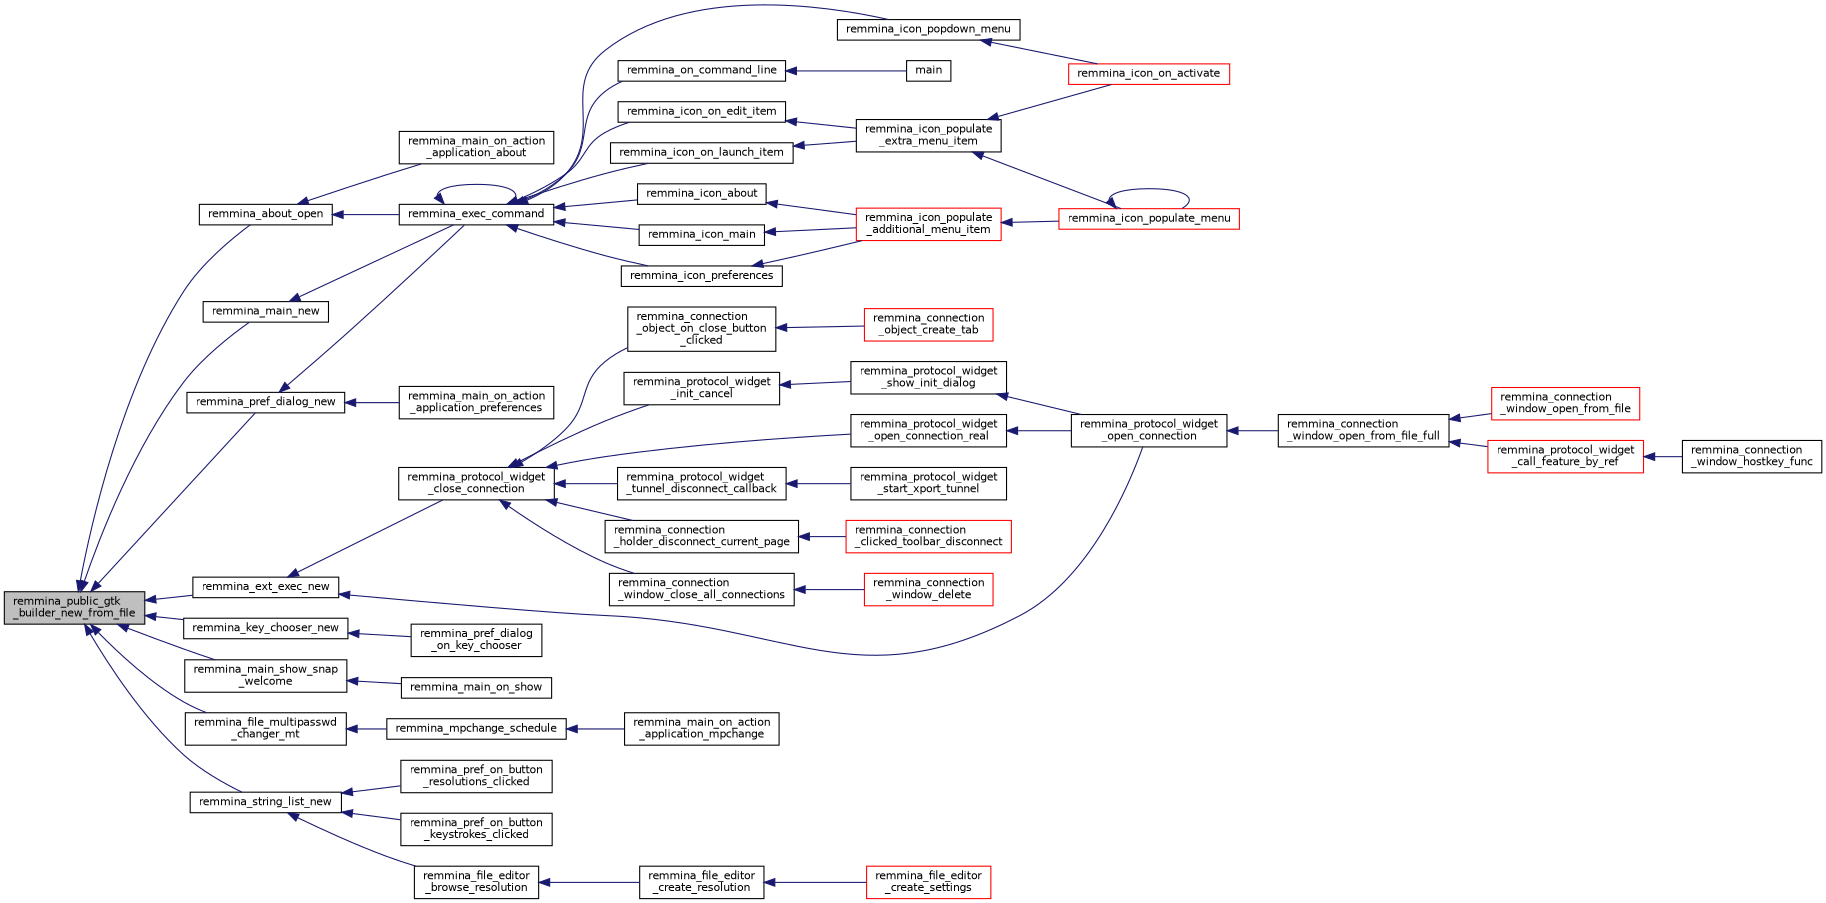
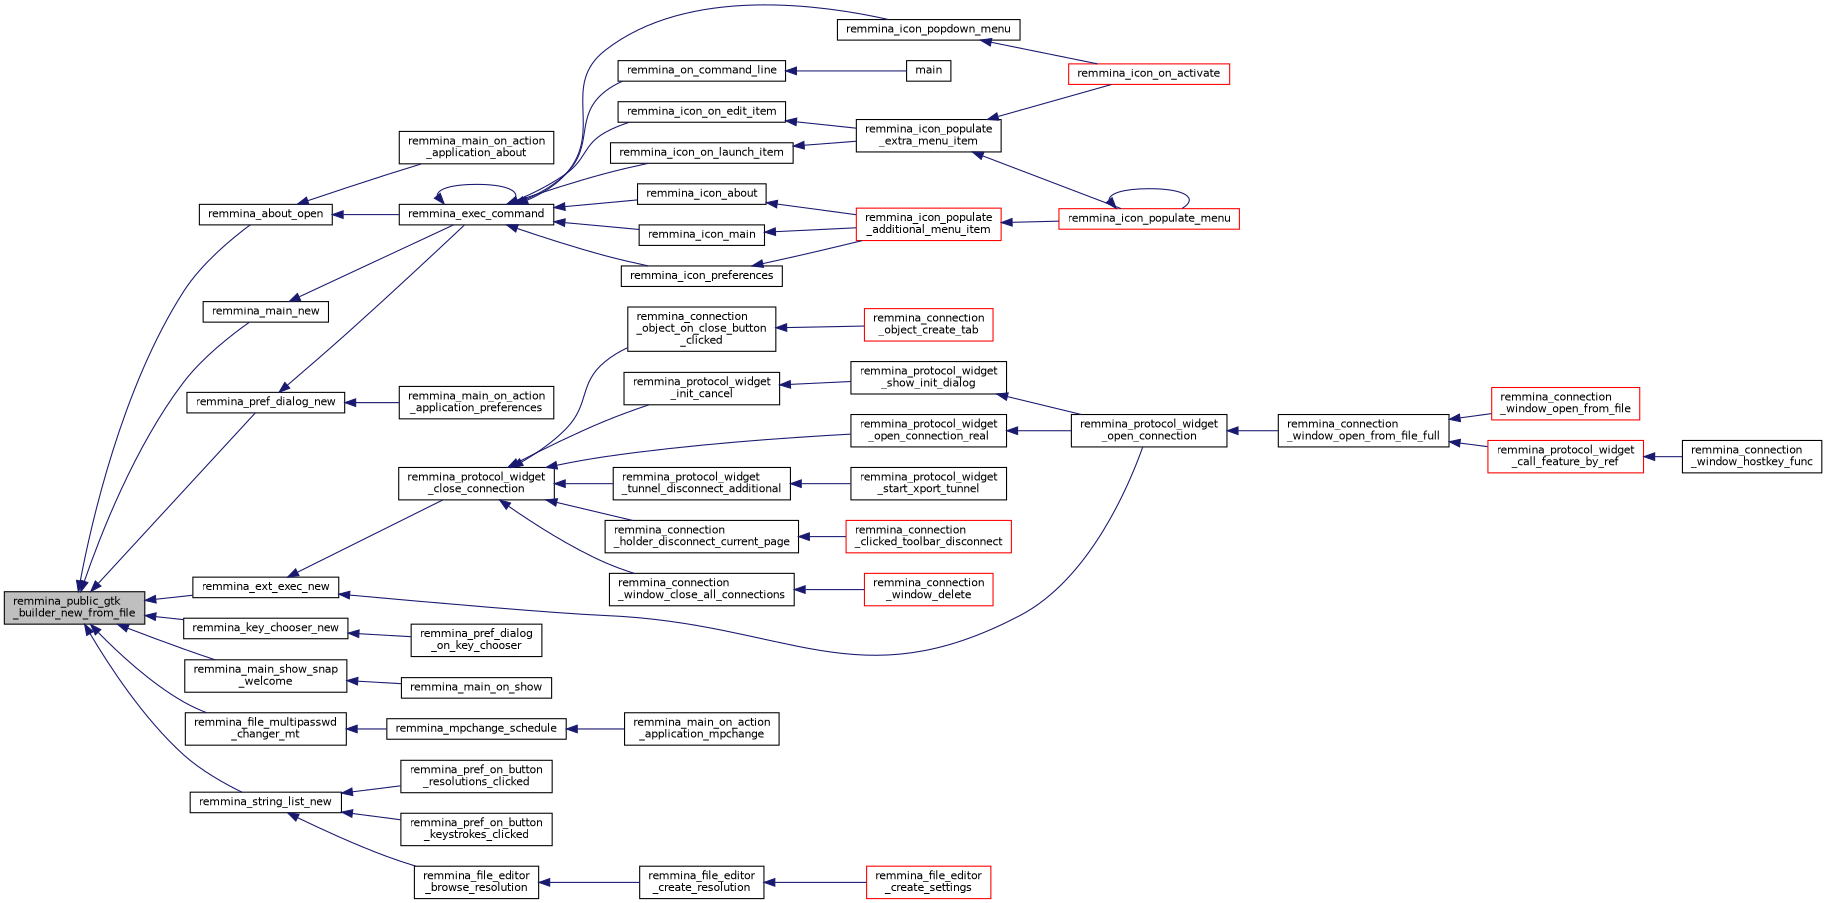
(702, 484) -> (702, 484)
